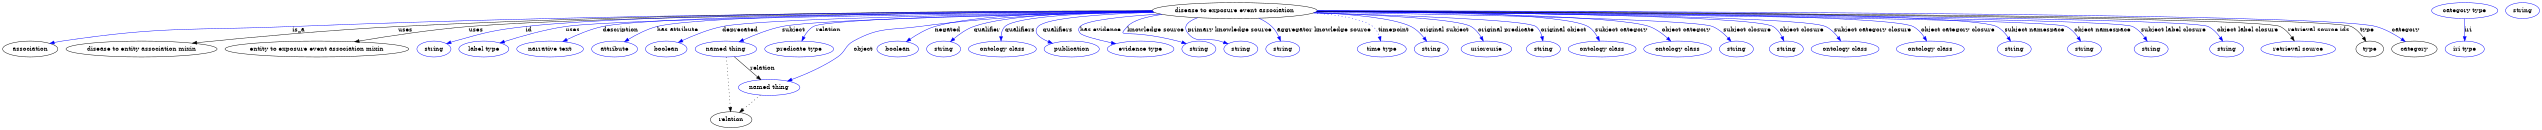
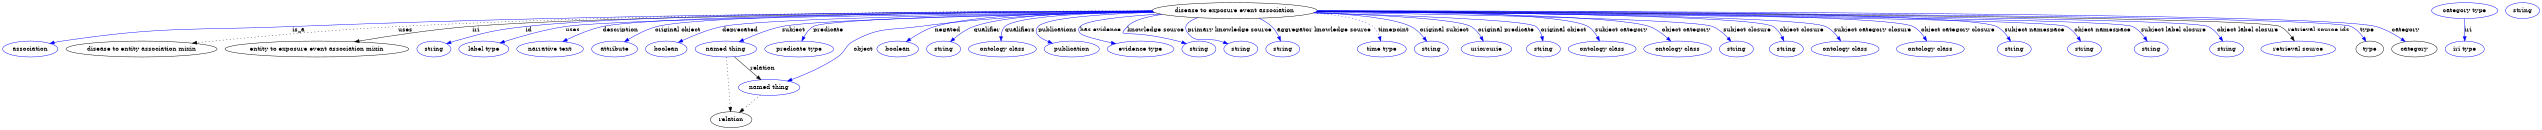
(1843, 14) -> (1843, 14)
(459, 24) -> (459, 24)
(476, 30) -> (476, 30)
(678, 30) -> (678, 30)
(828, 30) -> (828, 30)
(1058, 30) -> (1058, 30)
(30, 49) -> (30, 49)
